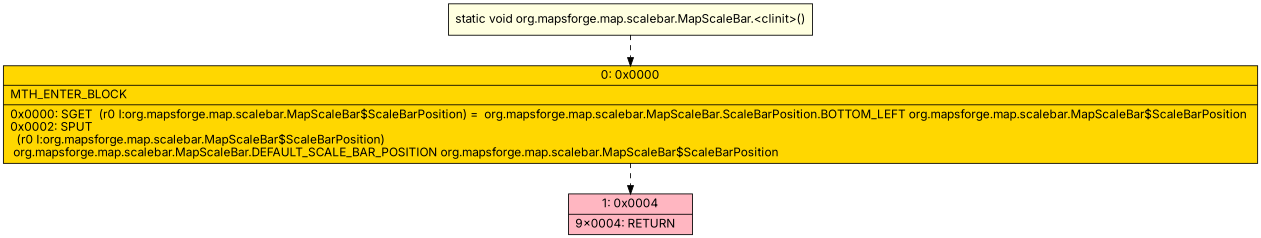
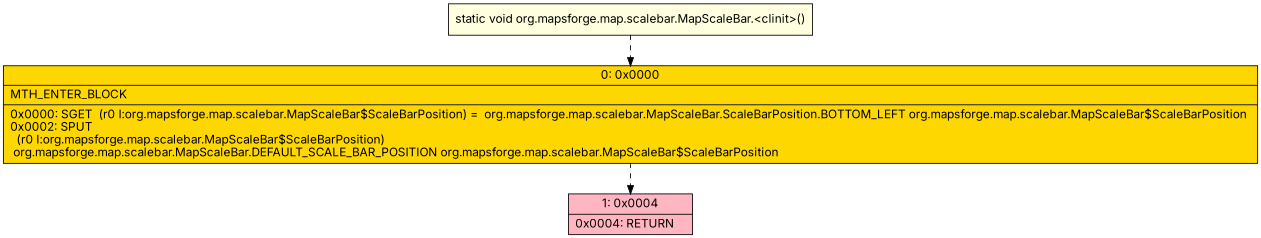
(631, 224) -> (630, 224)
